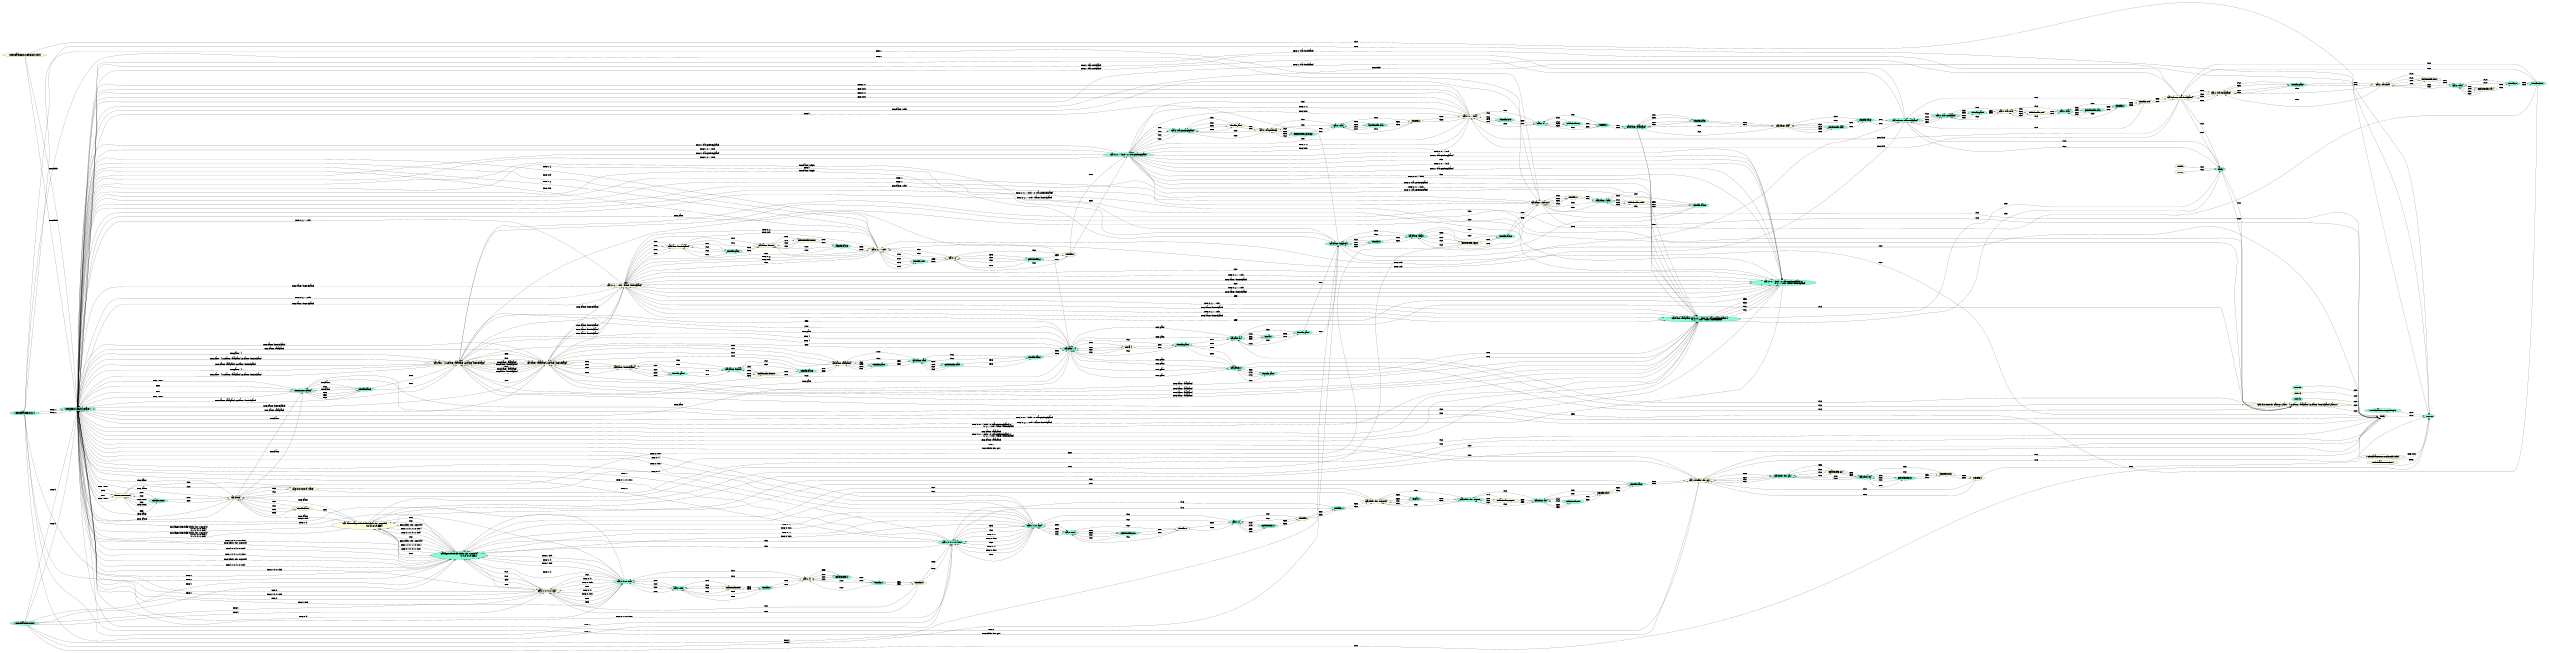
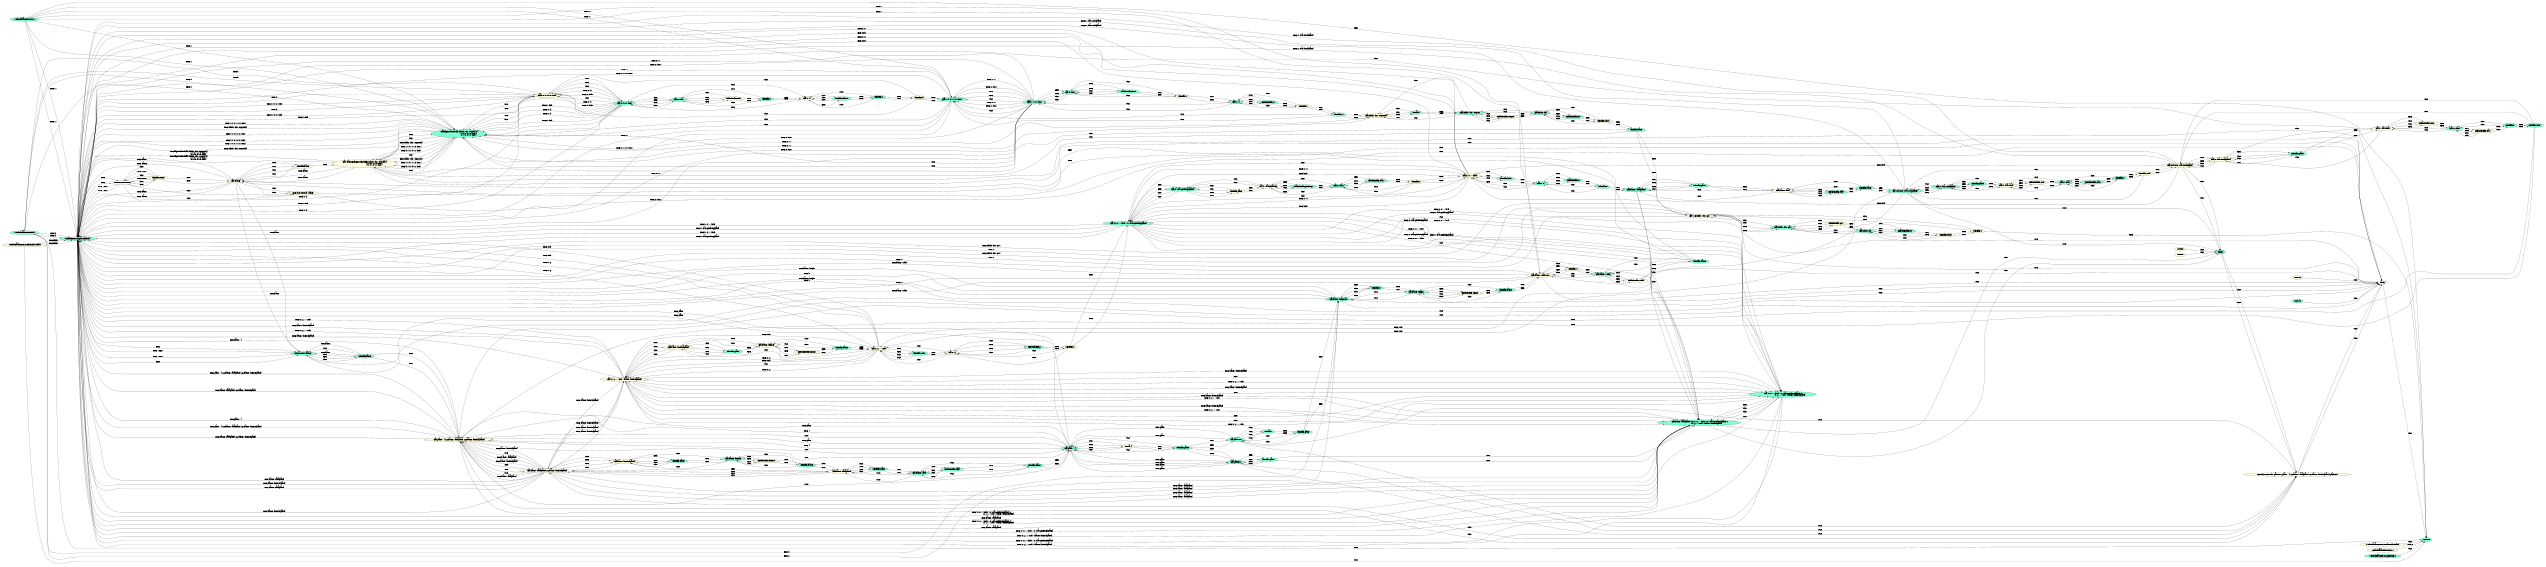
(1376, 68) -> (1376, 59)
(2297, 388) -> none
(2412, 454) -> (2410, 542)
(158, 501) -> (158, 178)
